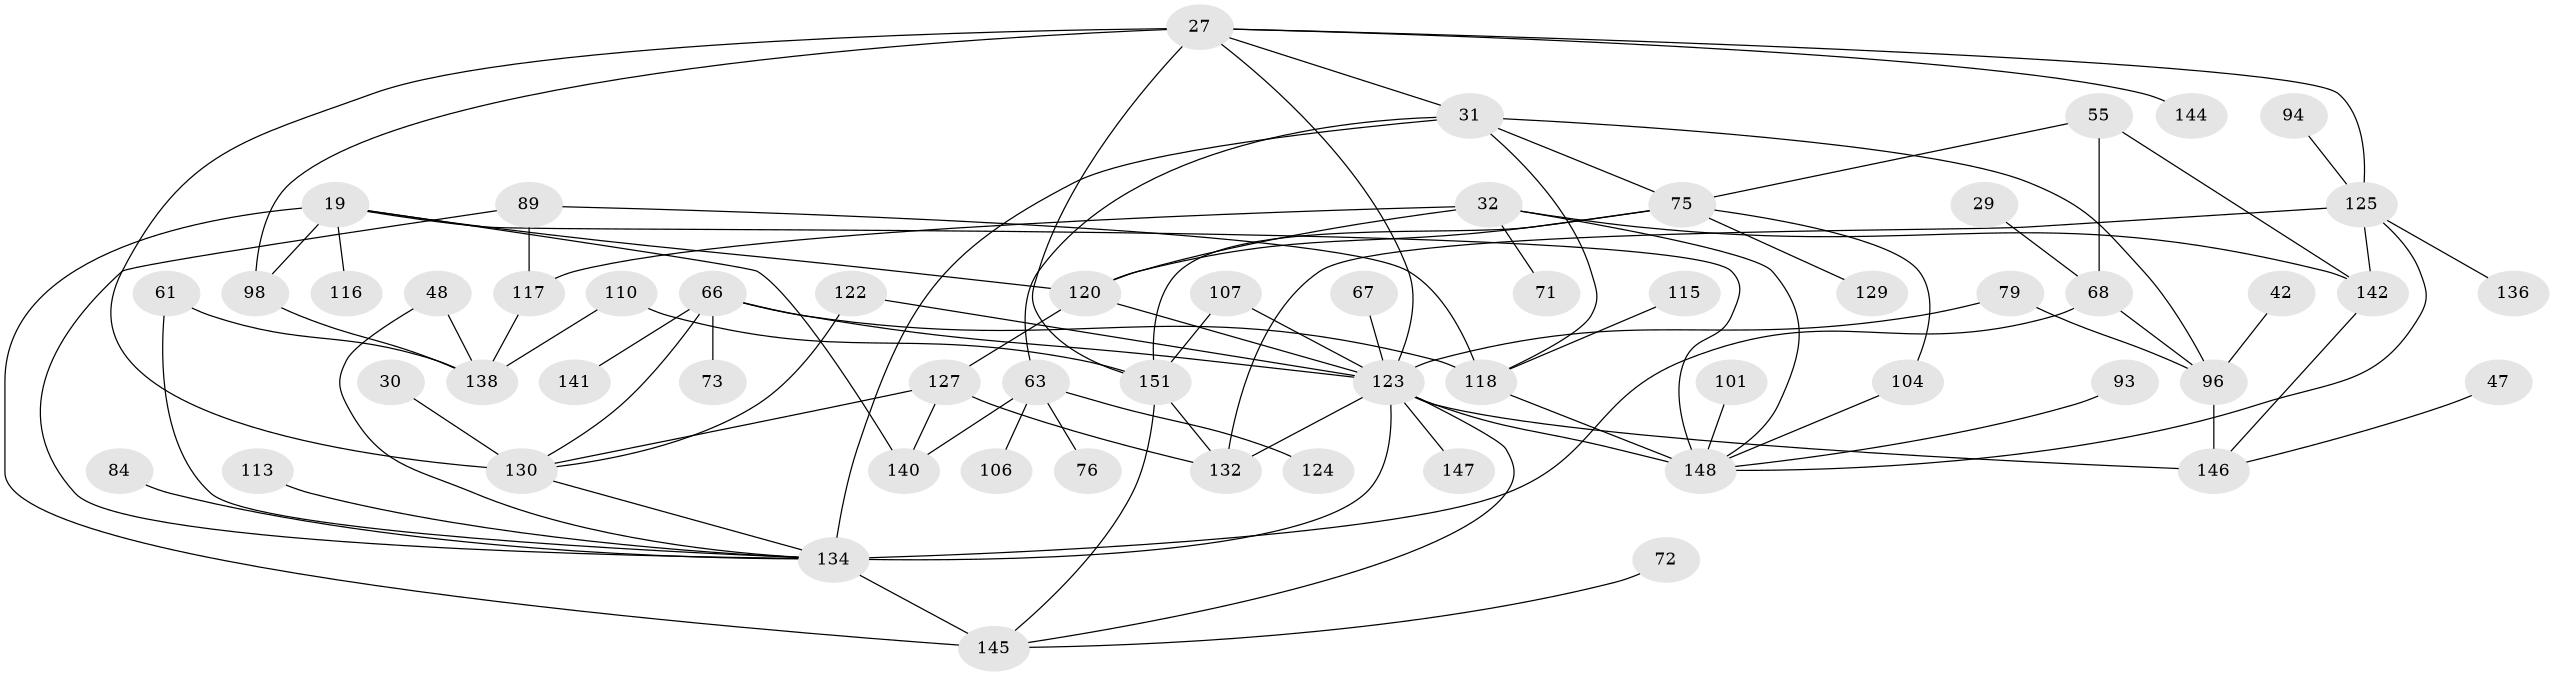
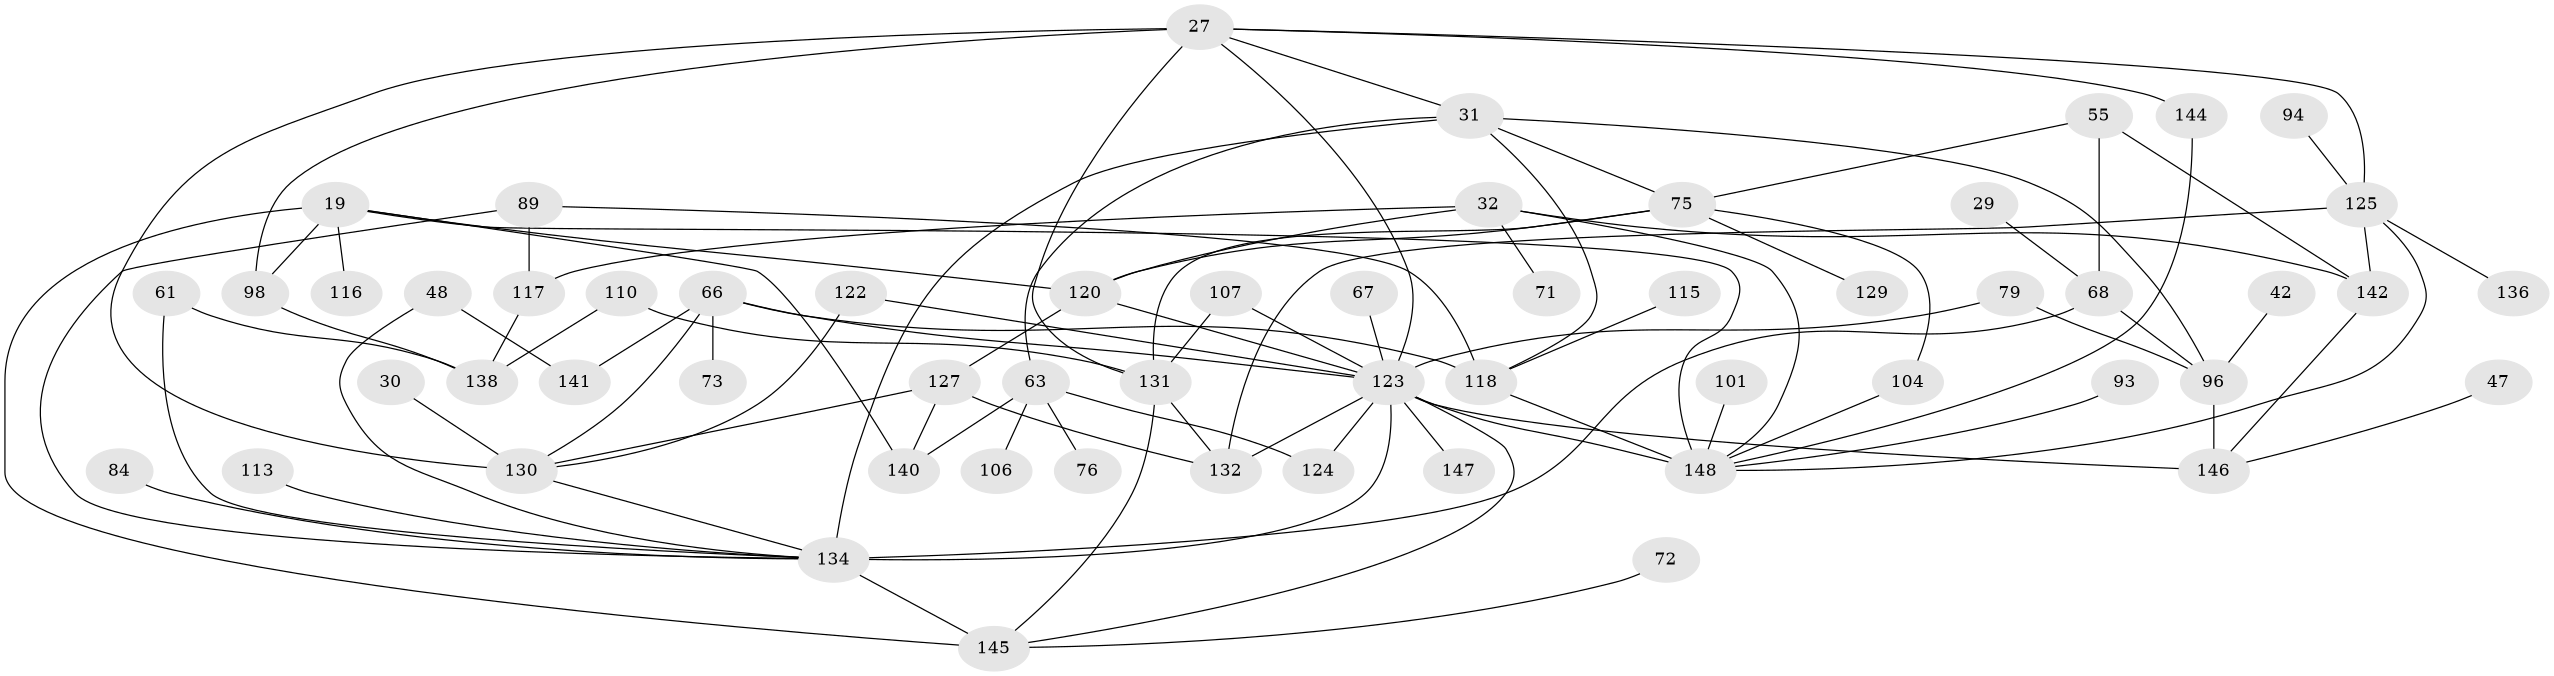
(460, 338) -> (499, 334)
none -> (2035, 378)
(1156, 382) -> (1156, 382)
none -> (1354, 427)
